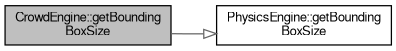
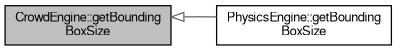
(187, 34) -> (200, 17)
